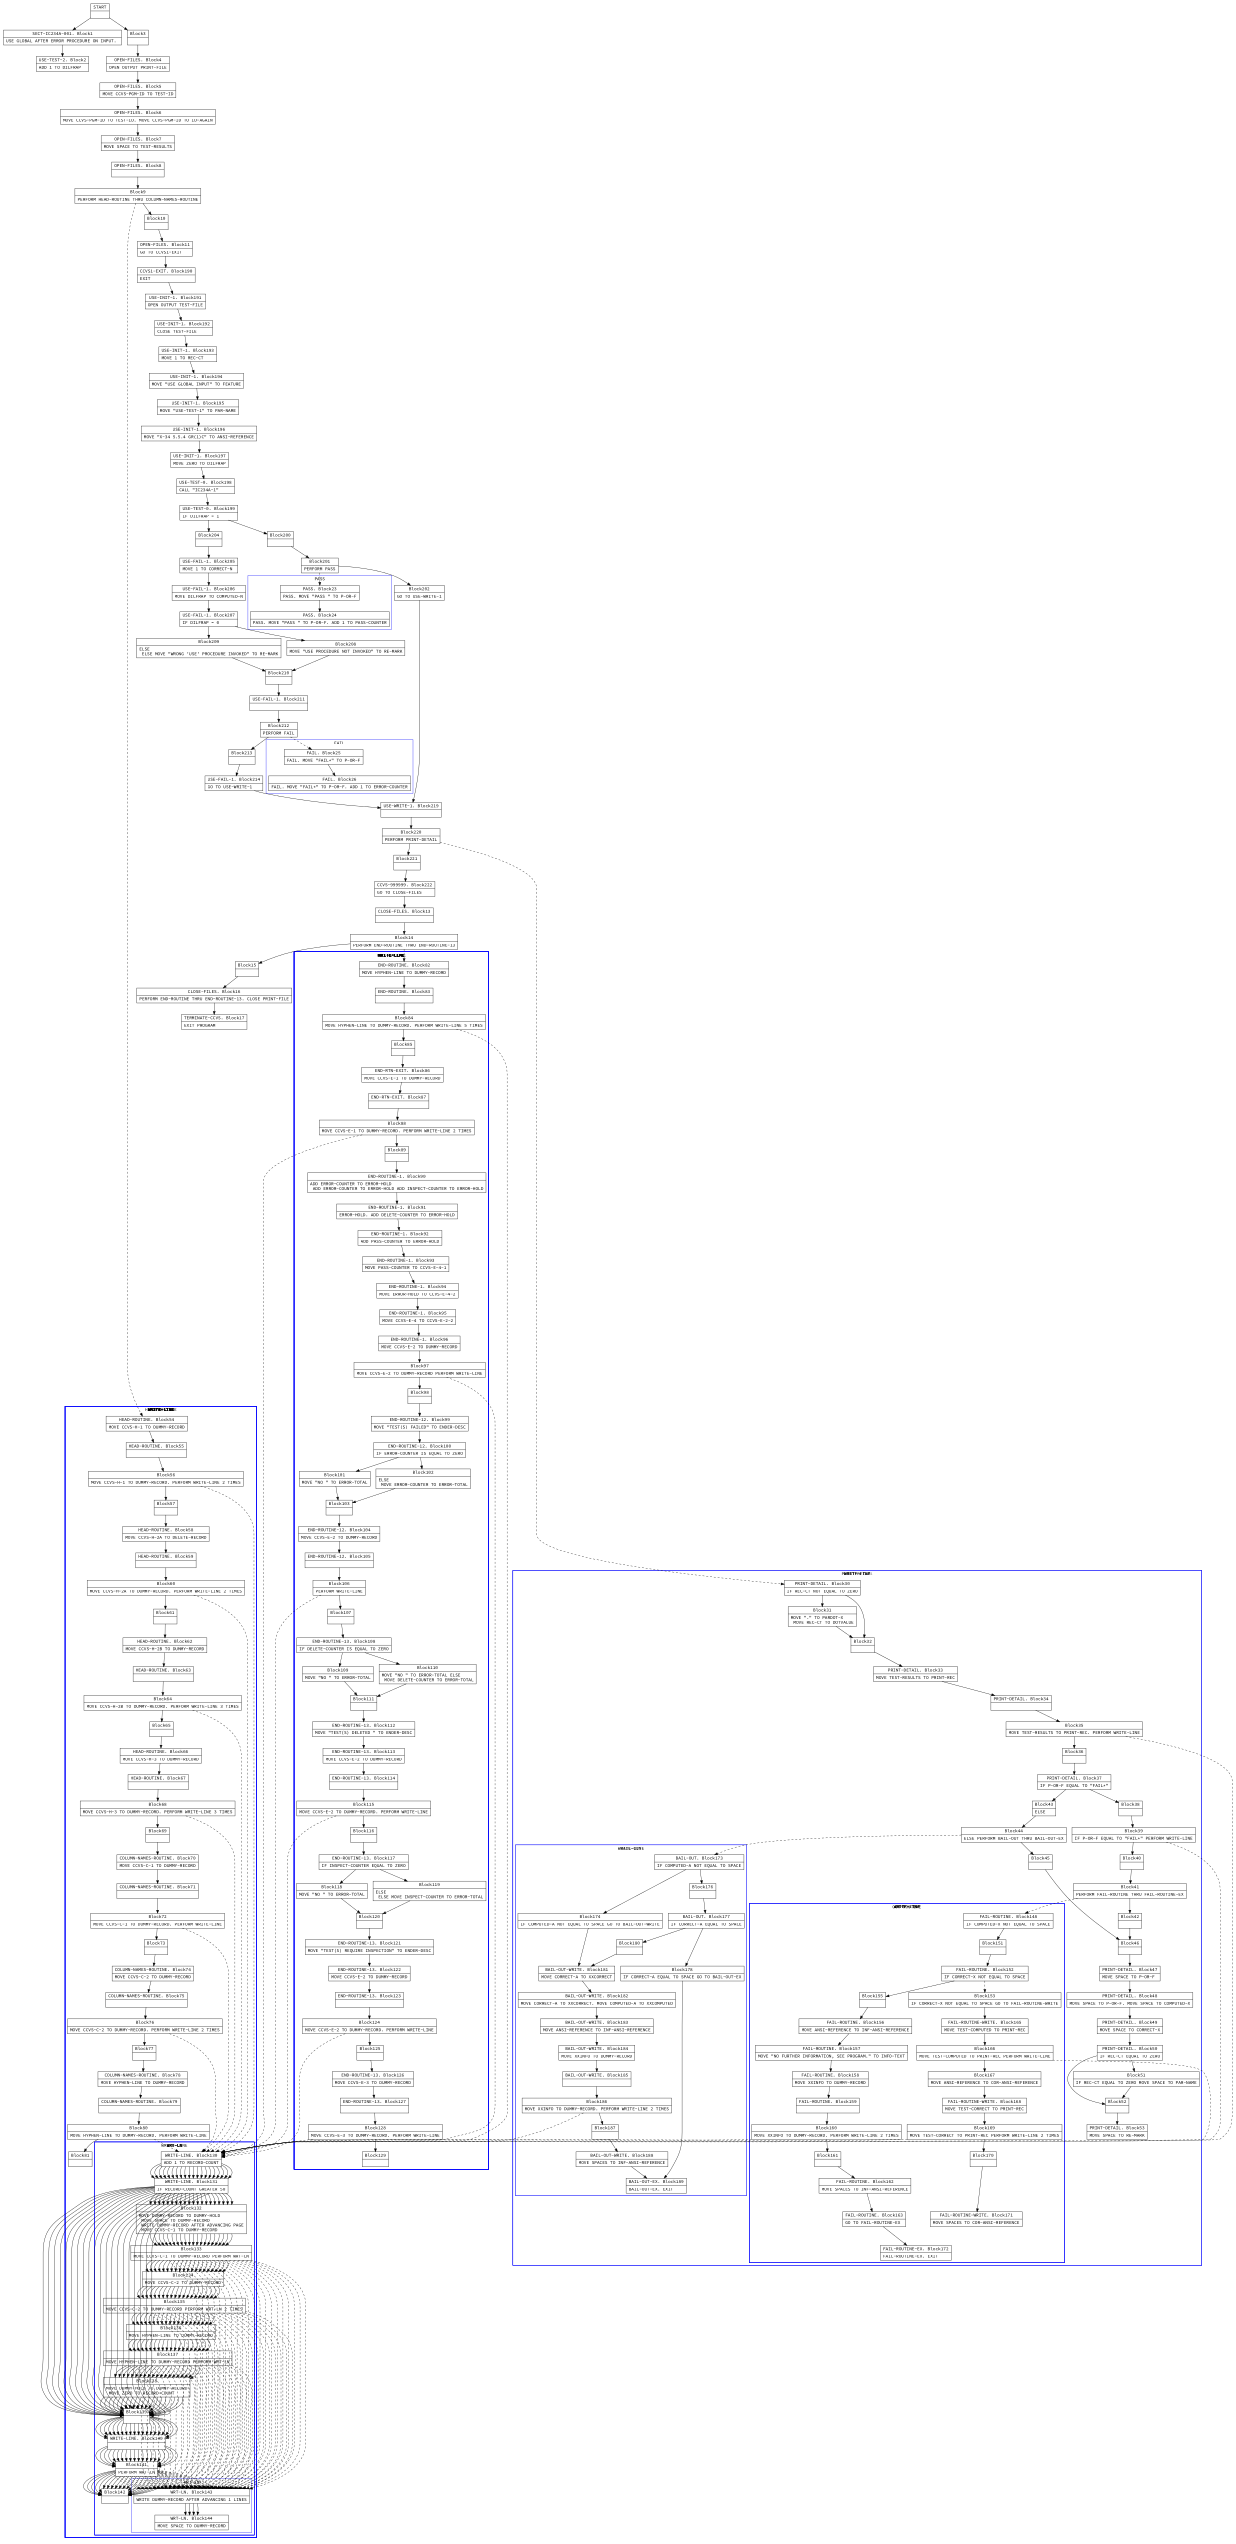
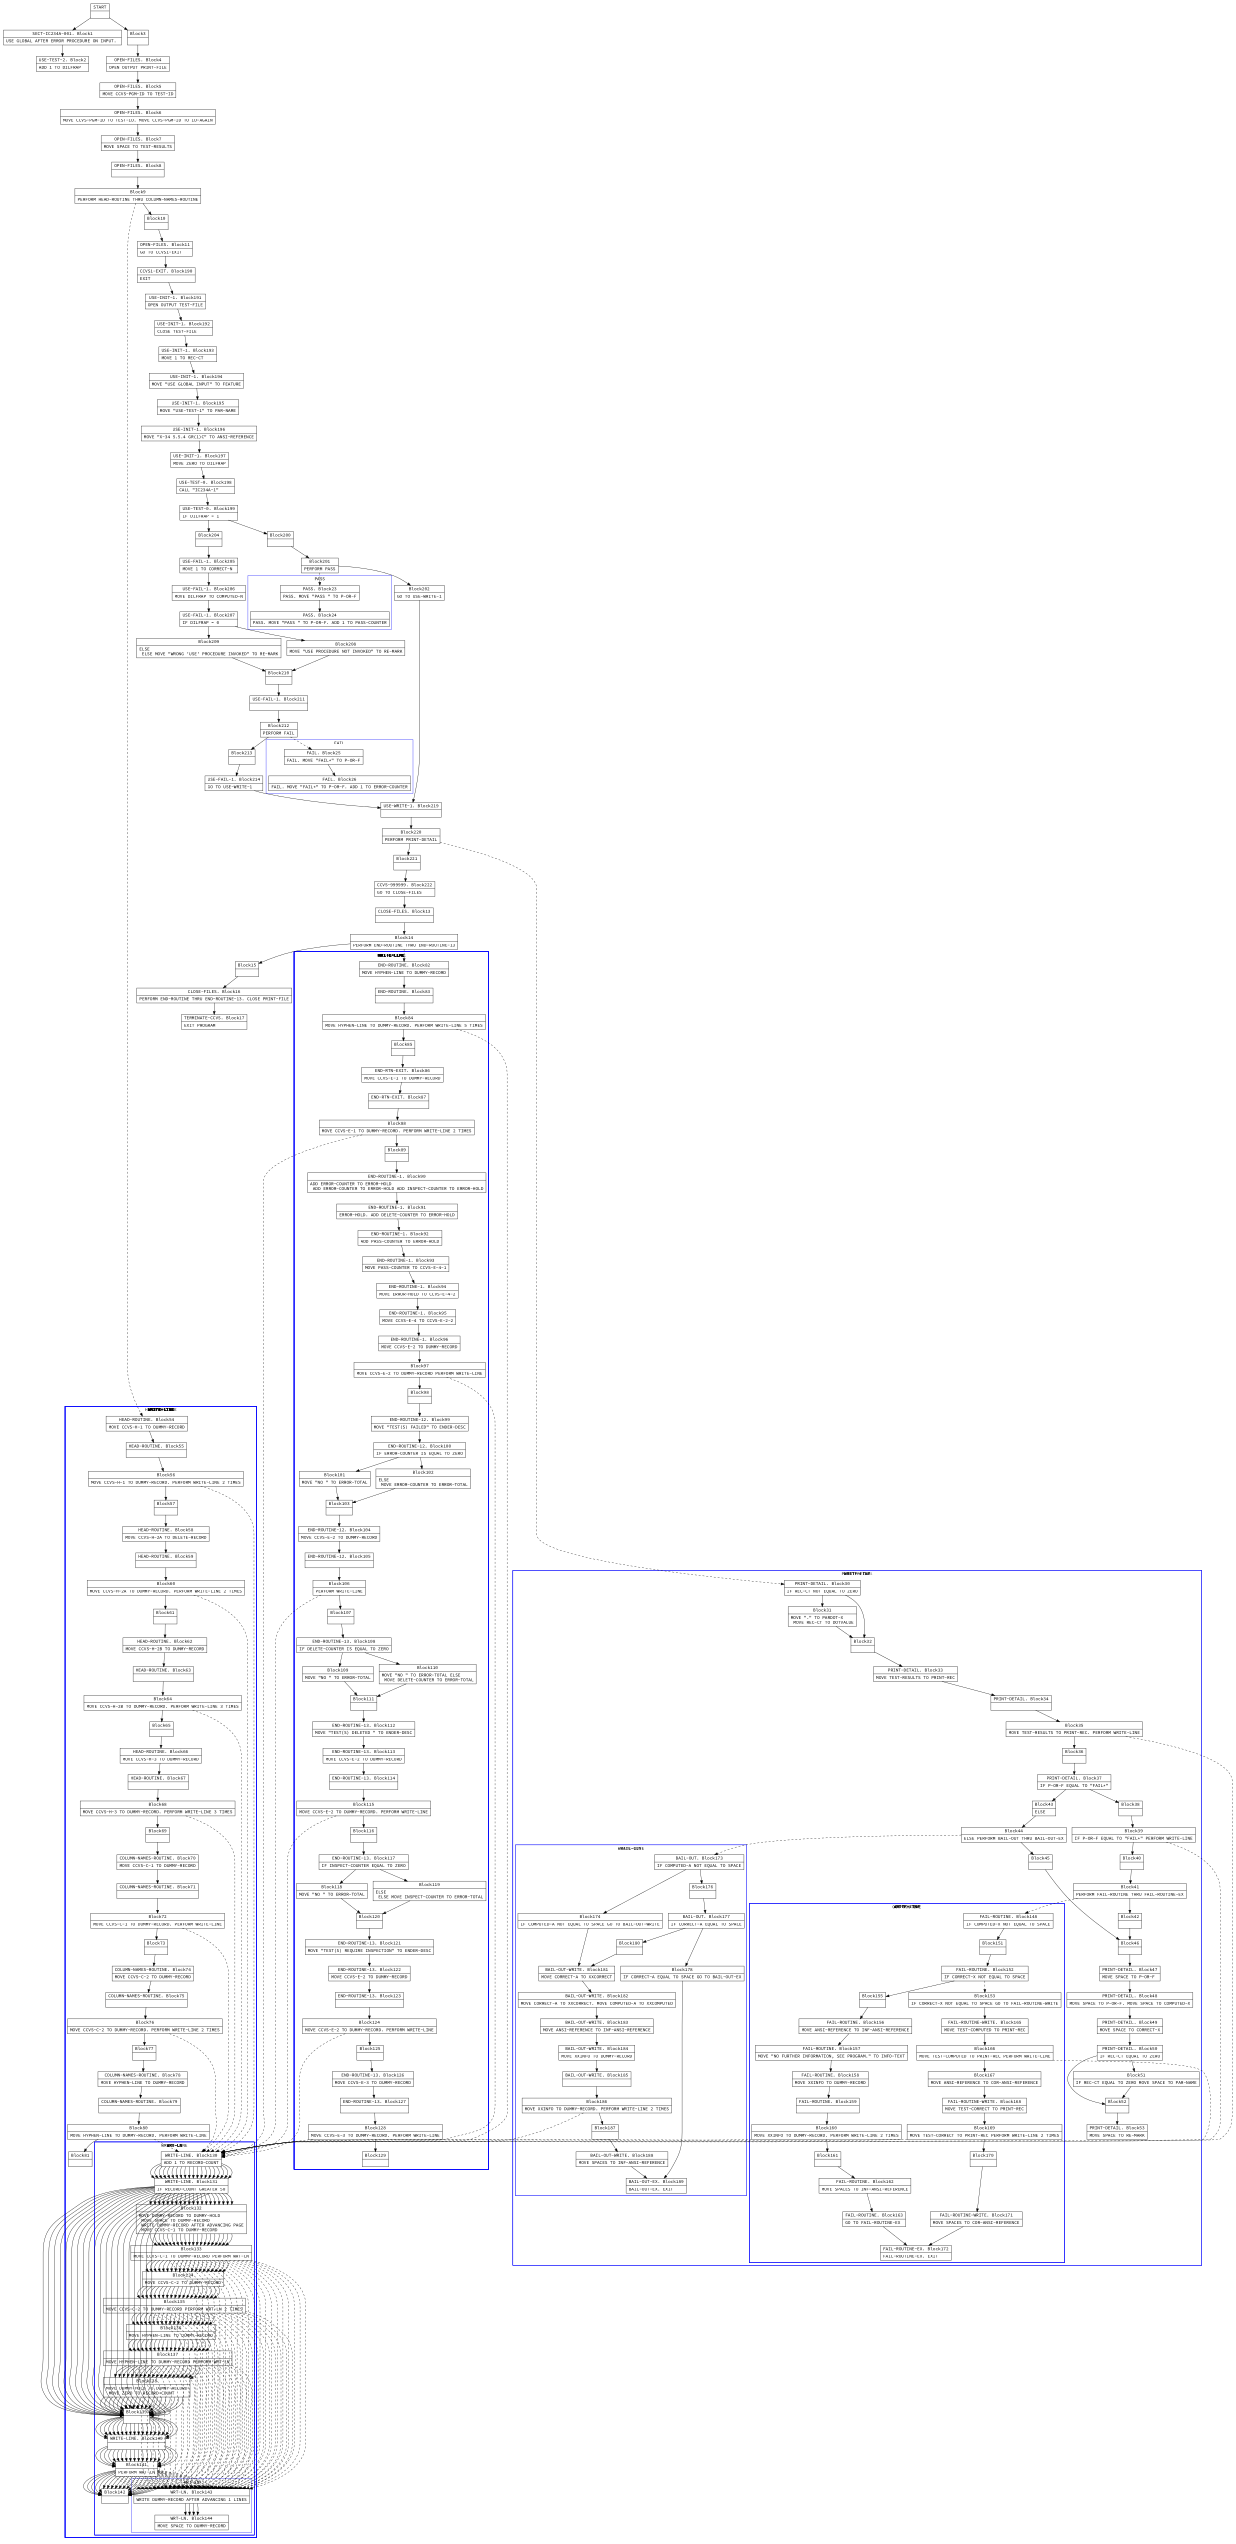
none -> (947, 2235)
